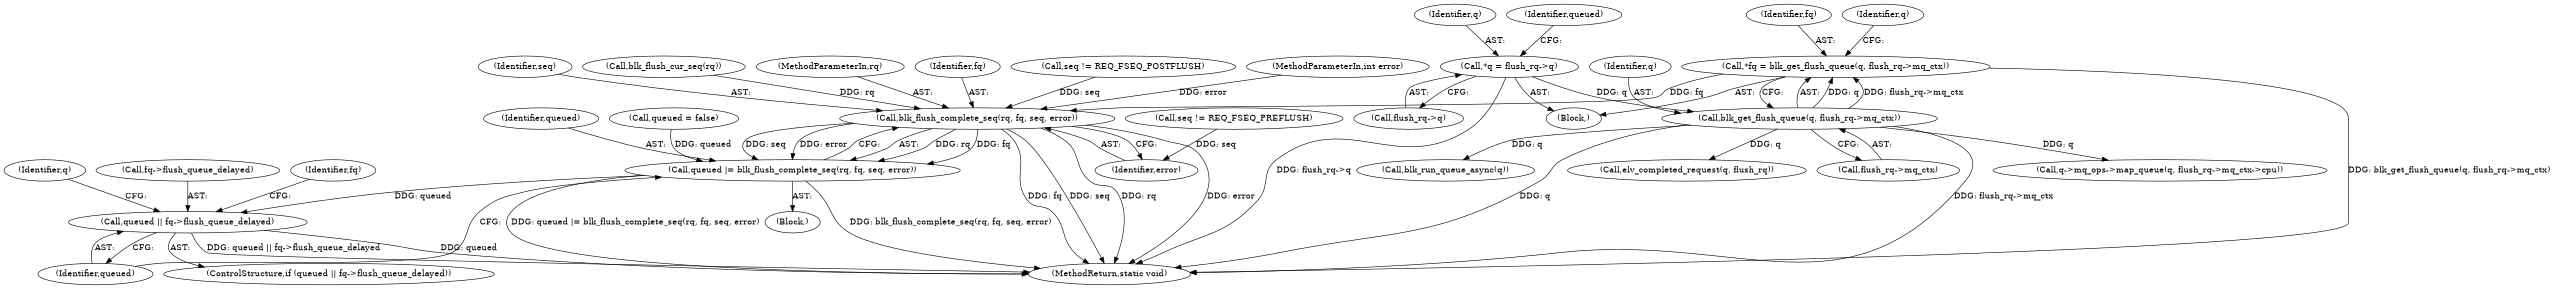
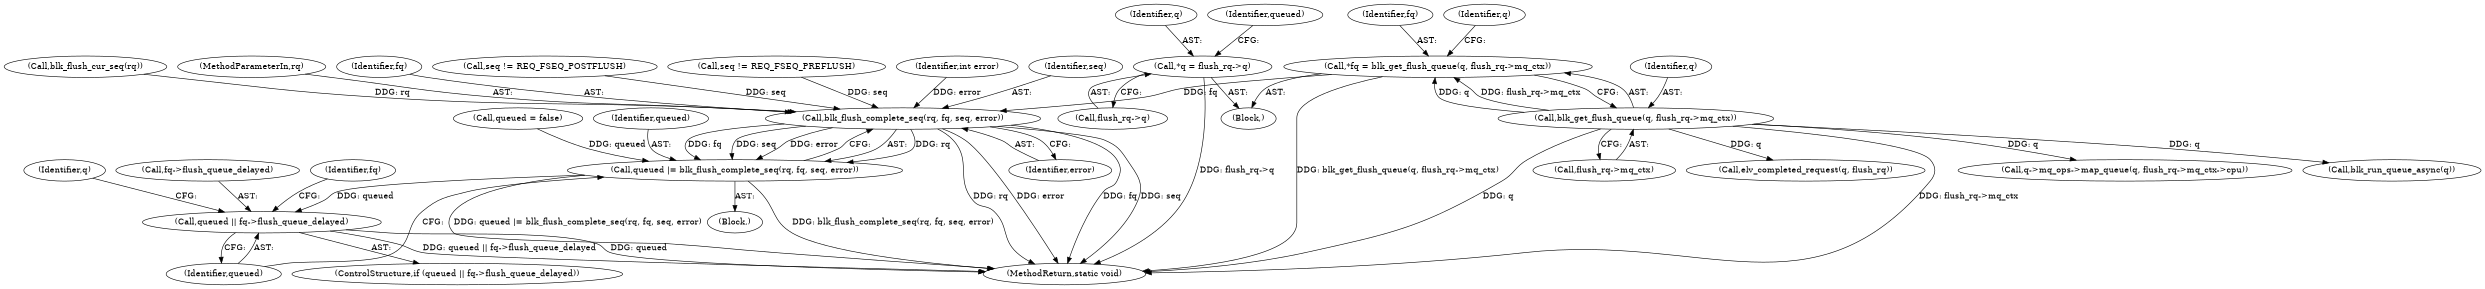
(1338, 67) -> (957, 67)
(1597, 97) -> none
(1193, 143) -> (837, 91)
